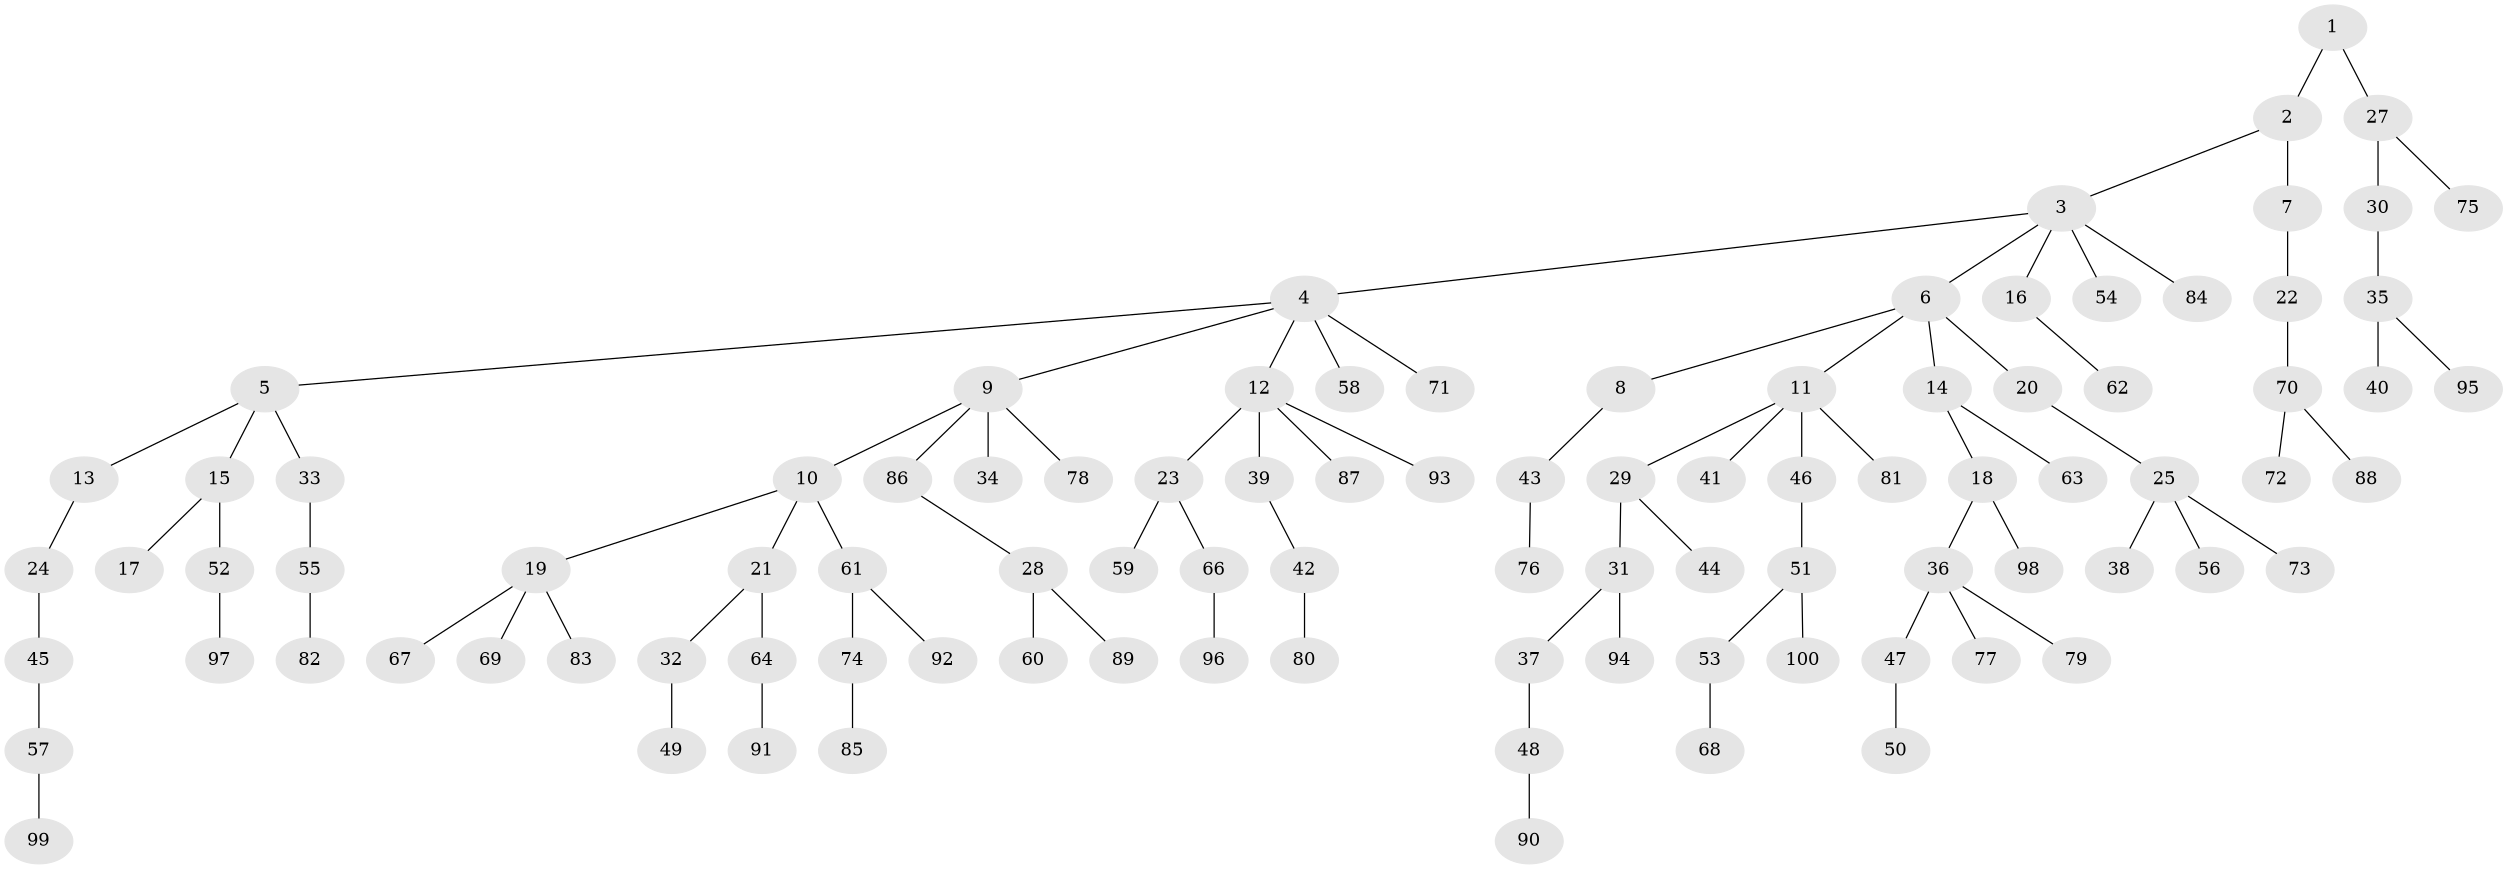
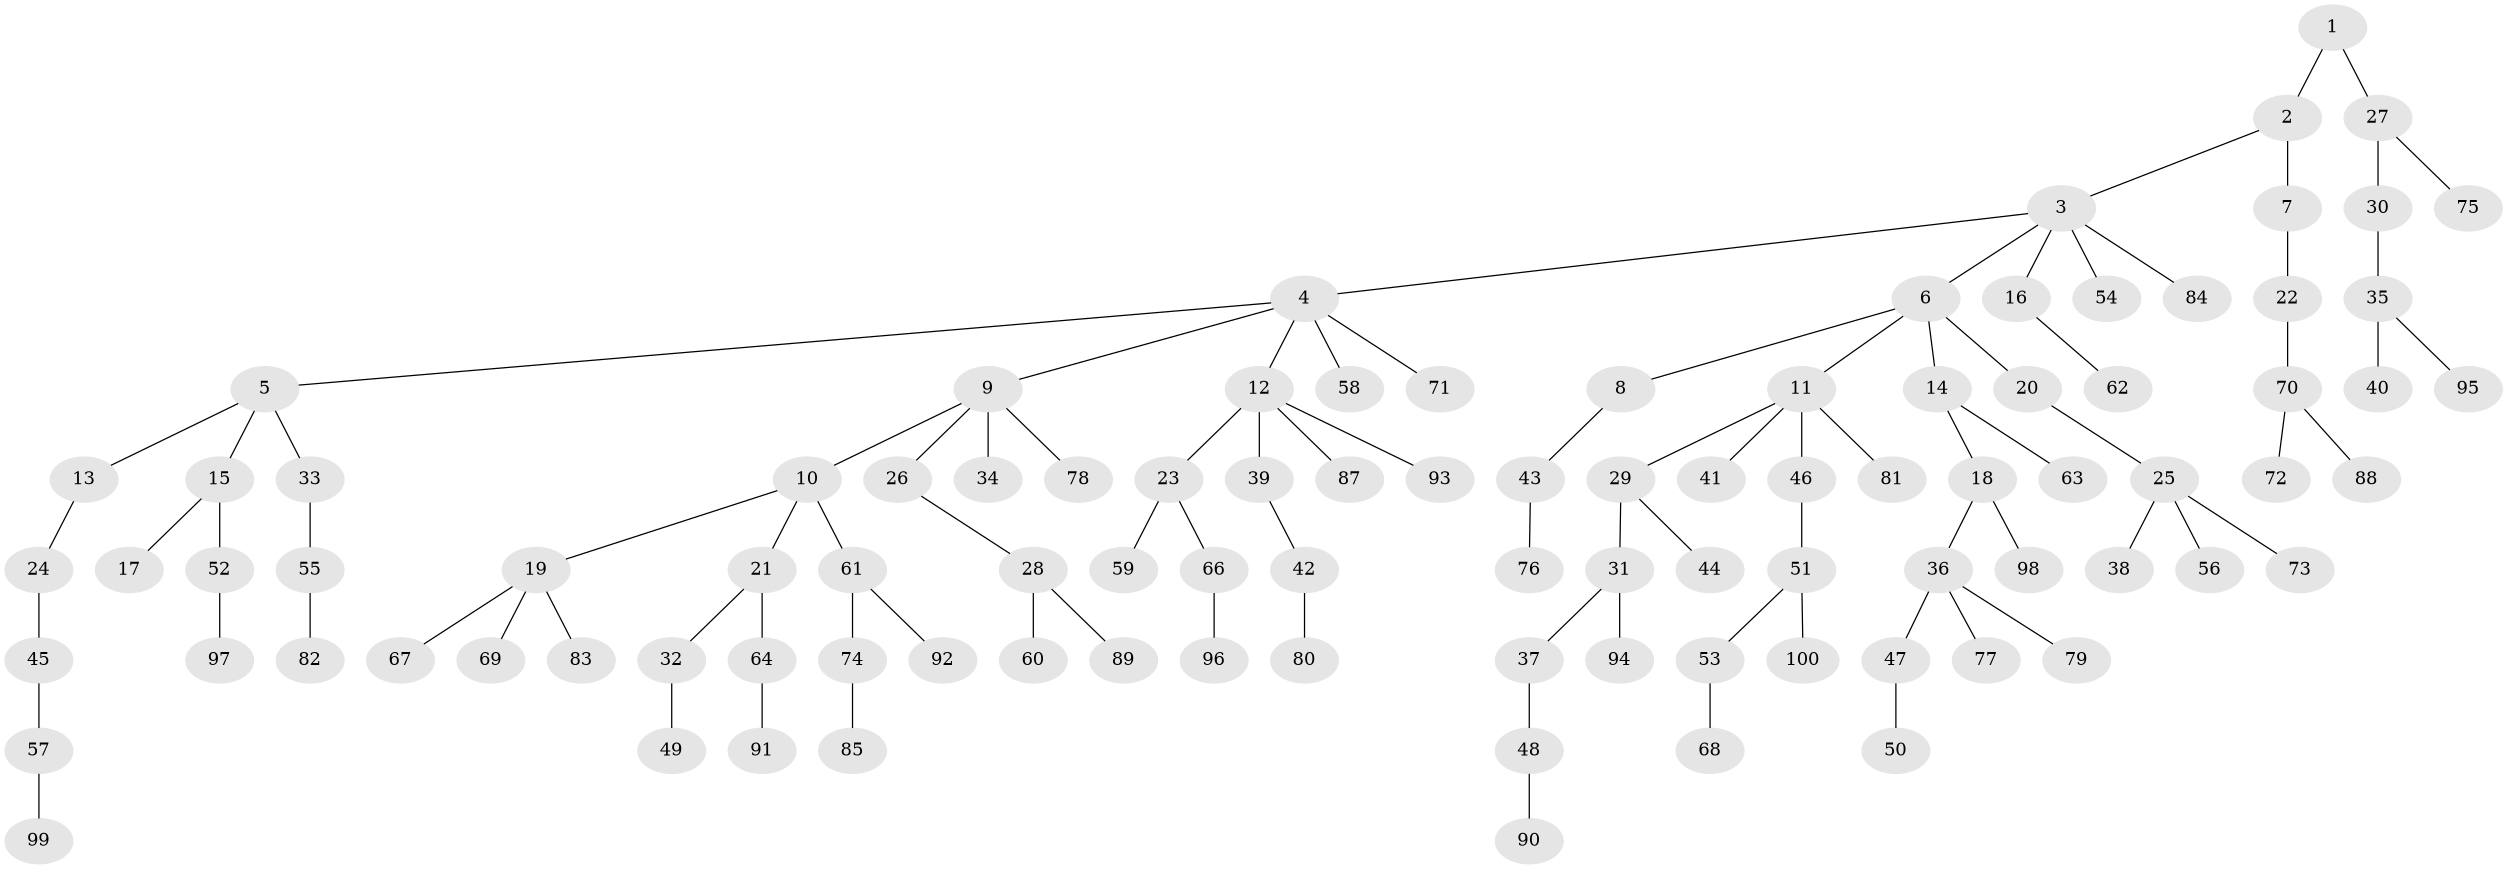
(898, 480) -> (898, 480)
